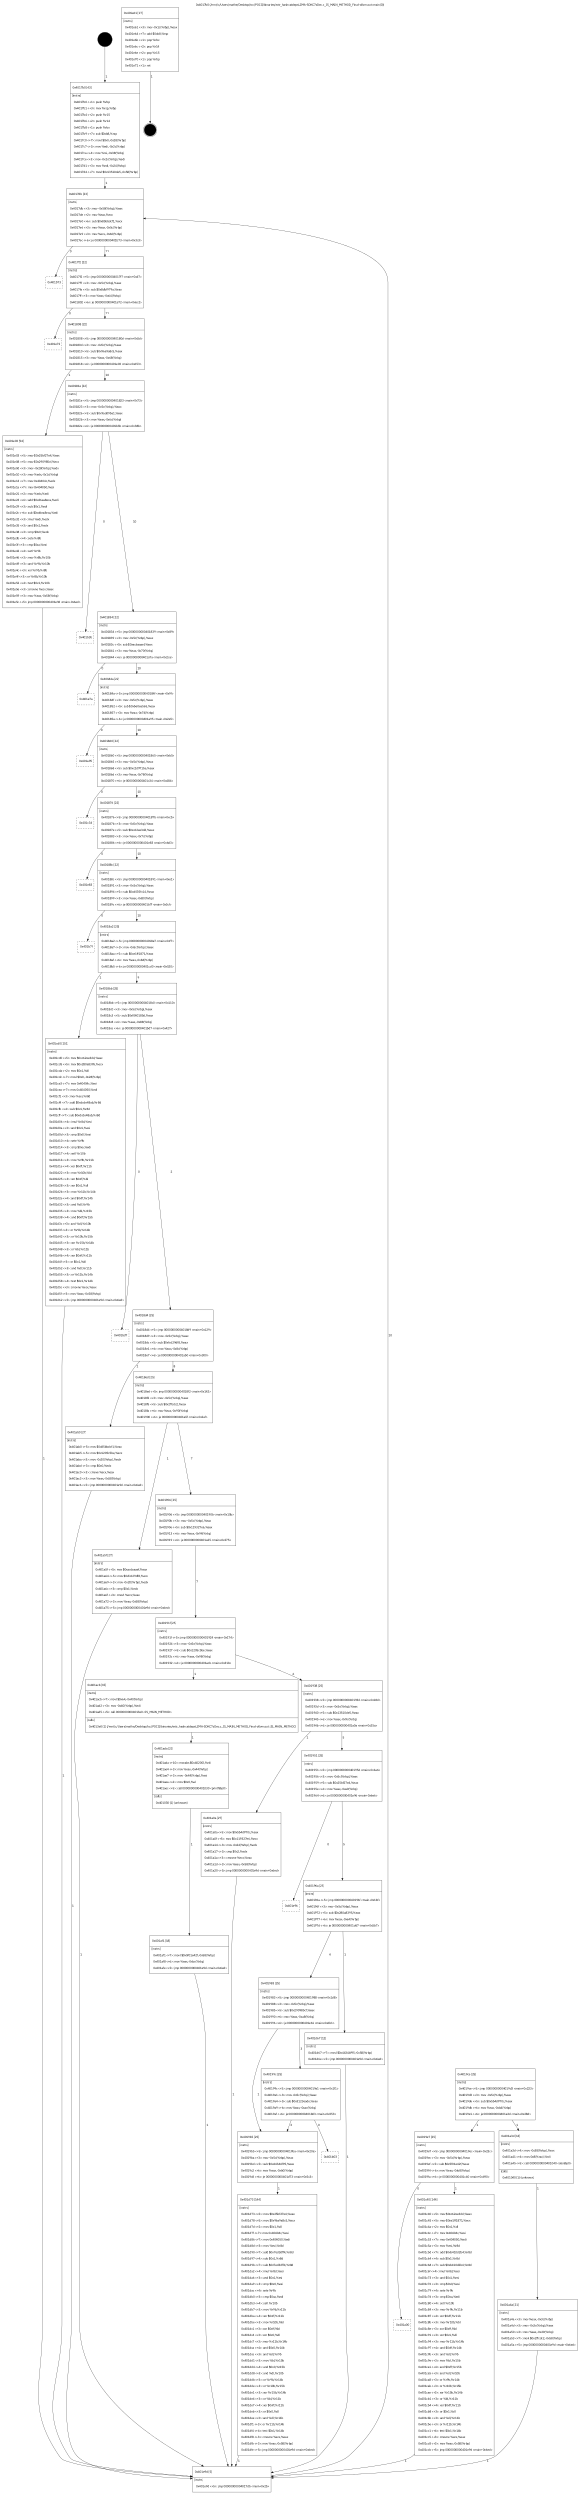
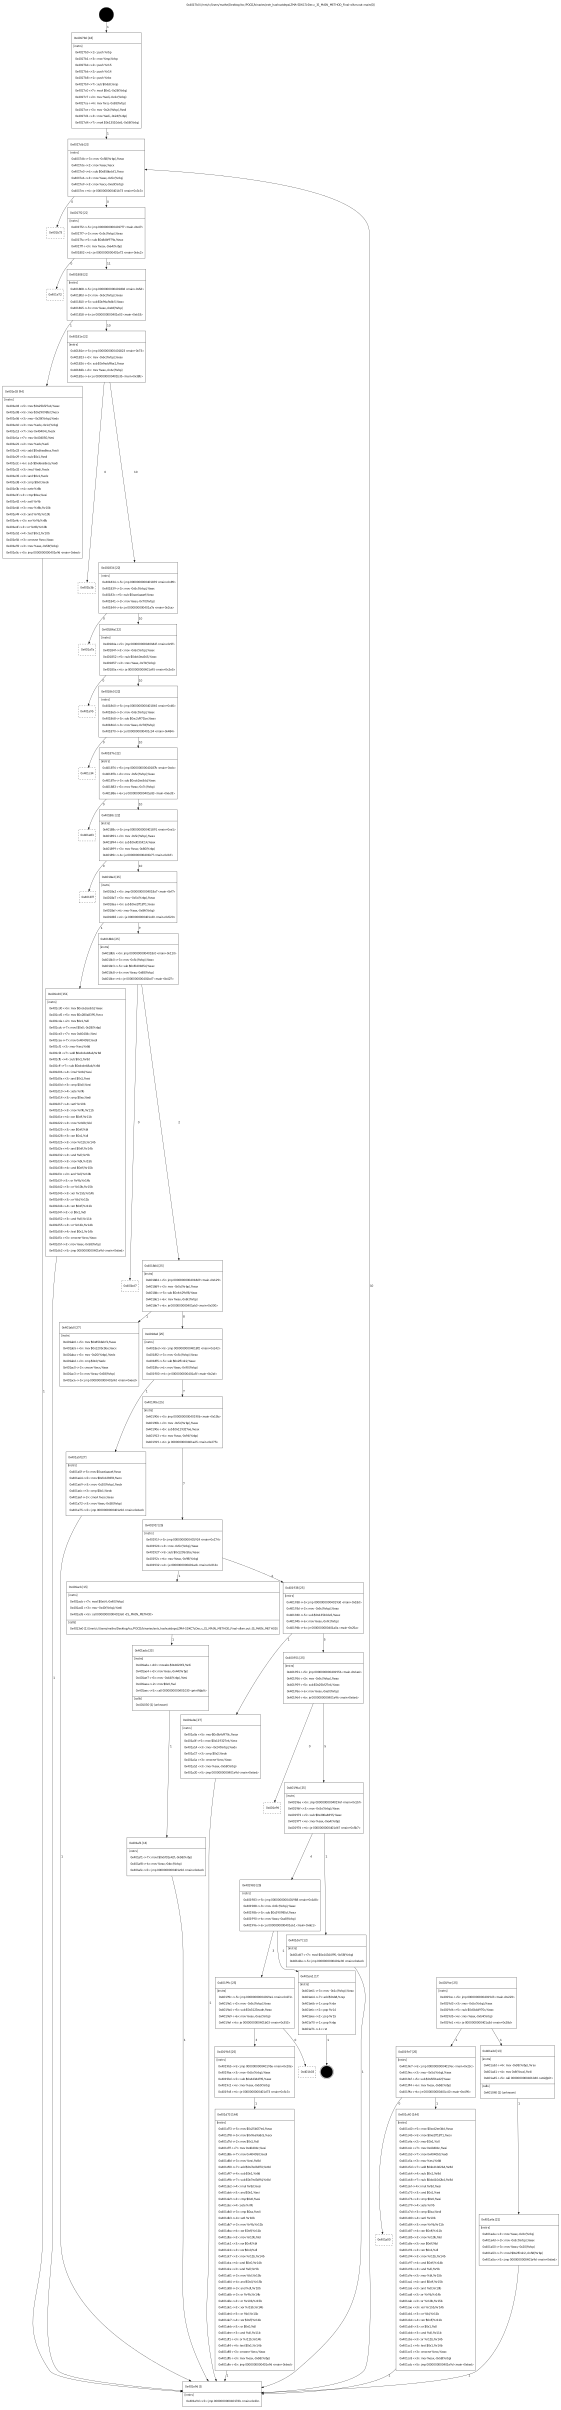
(107, 252) -> (108, 202)
(71, 2032) -> none
(255, 2077) -> (279, 1957)
